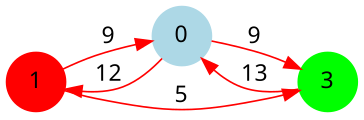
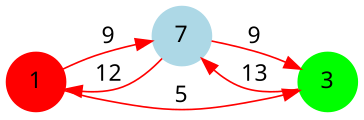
(182, 36) -> (182, 36)
